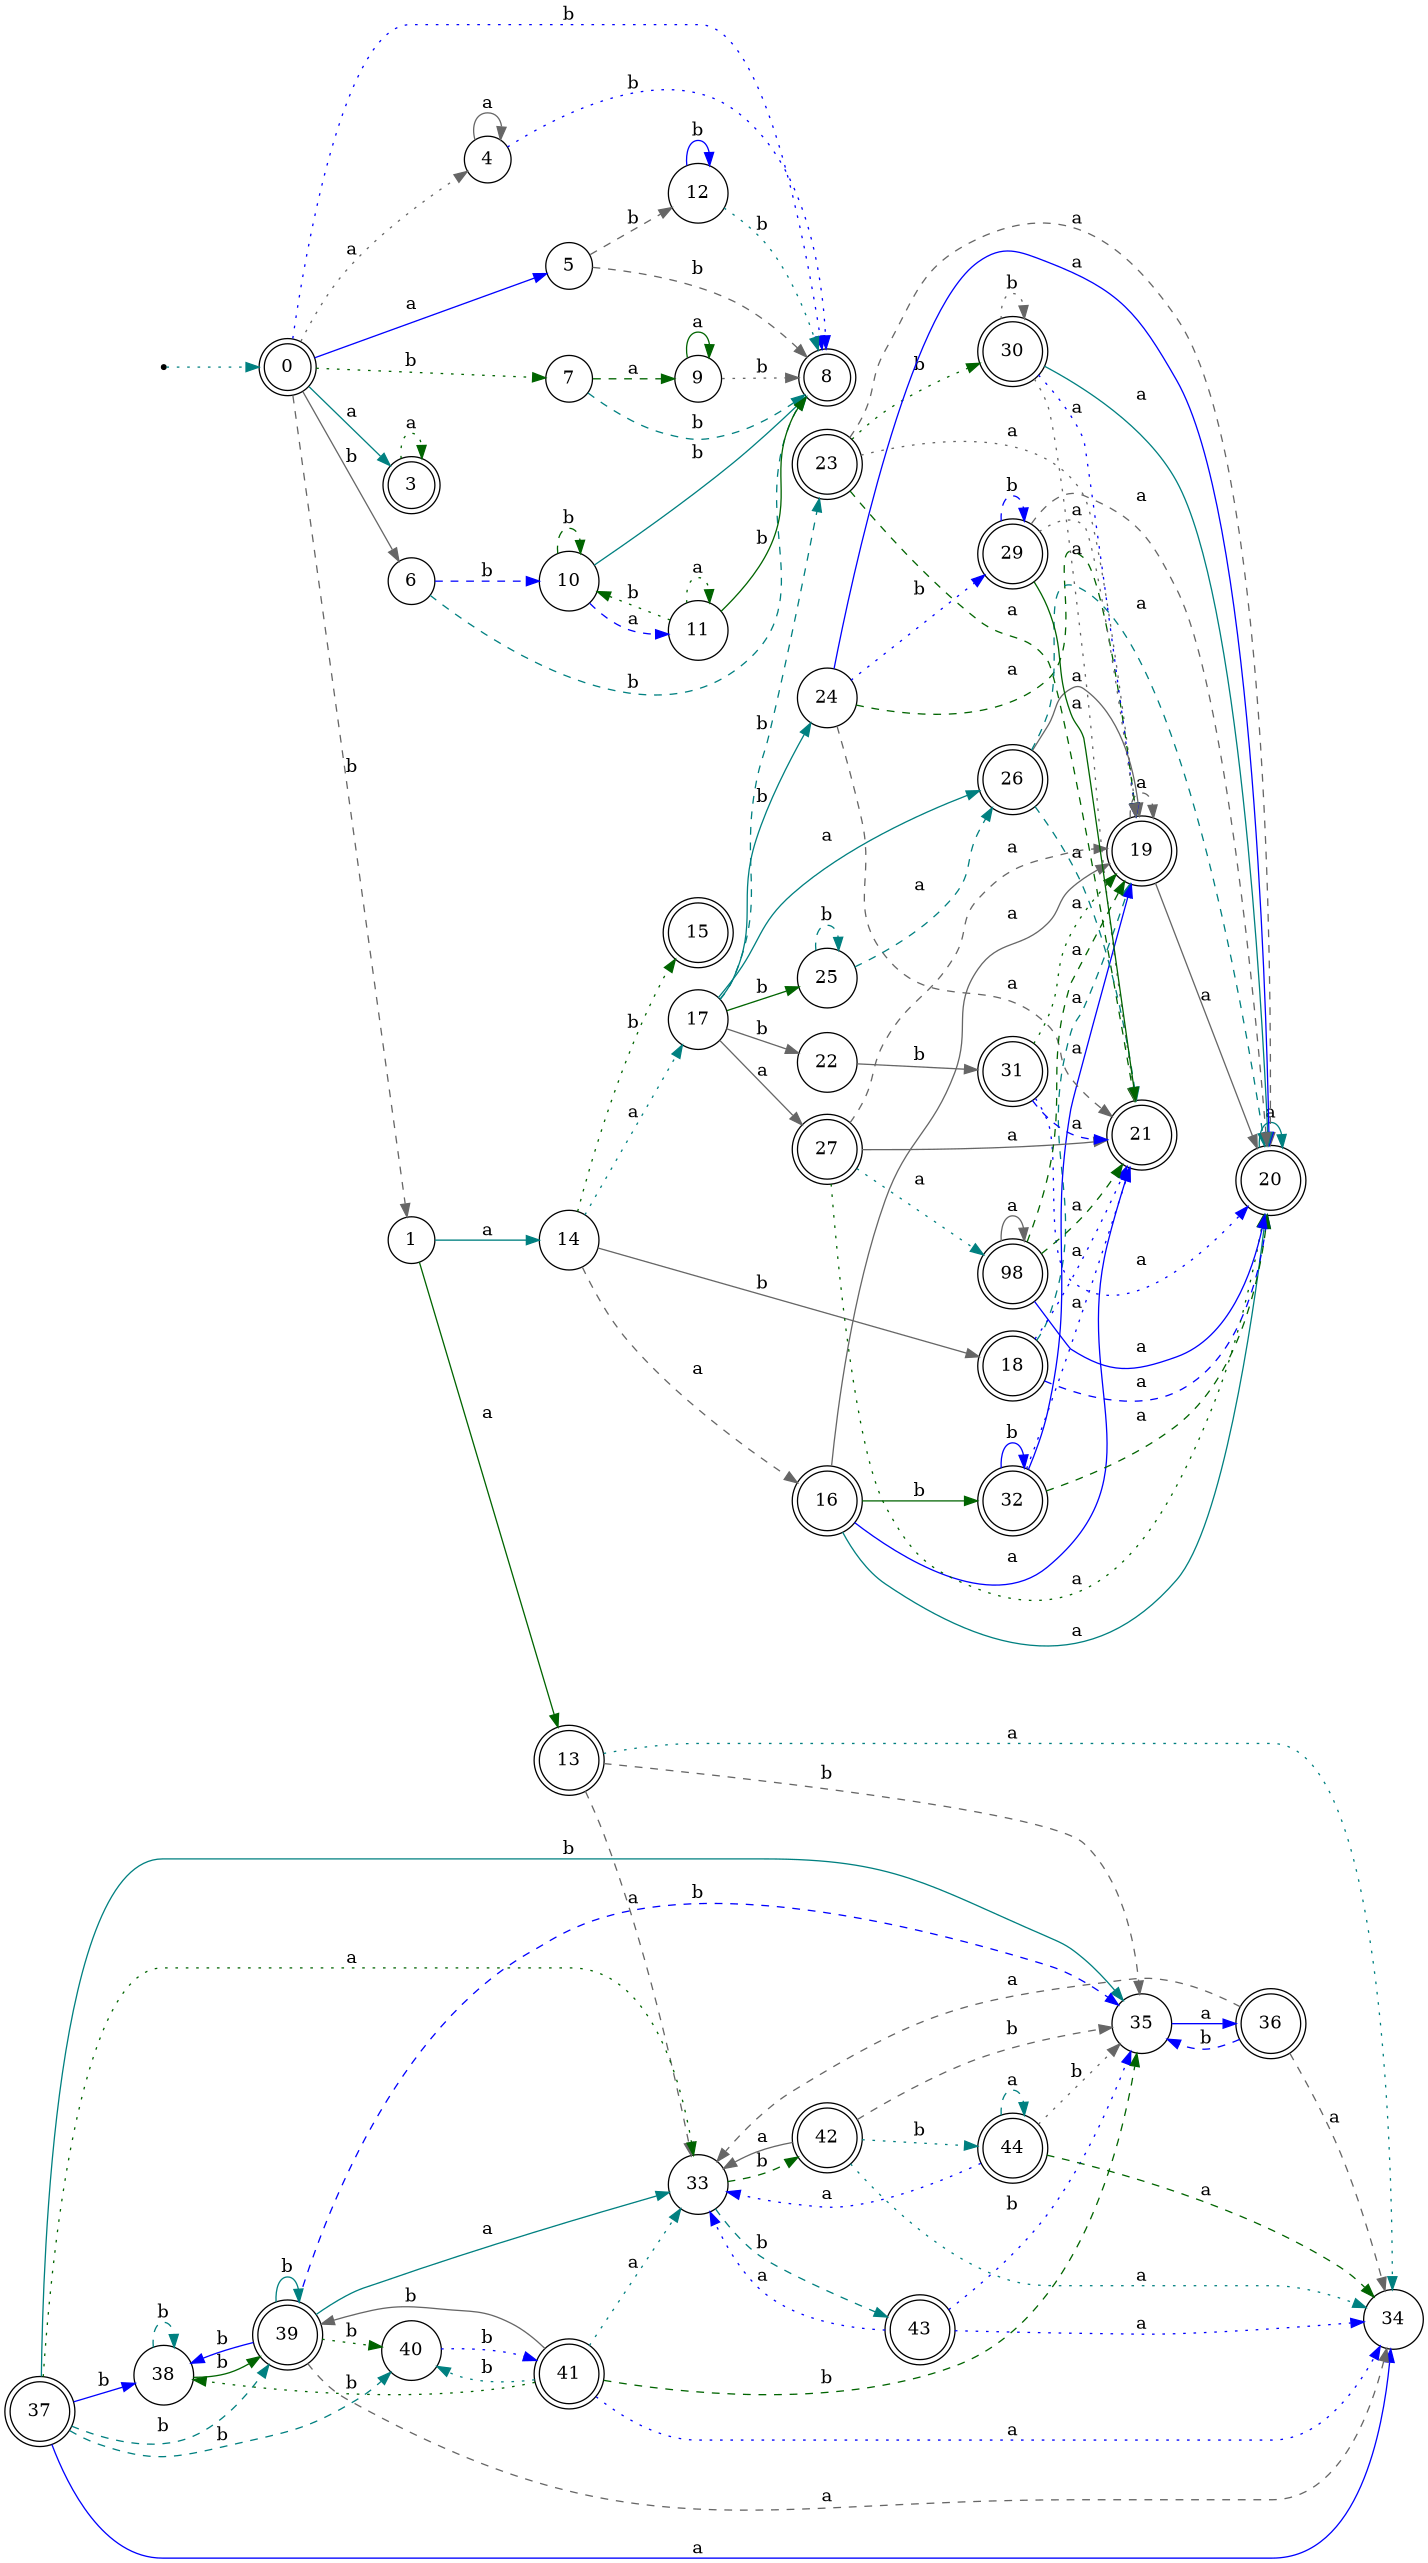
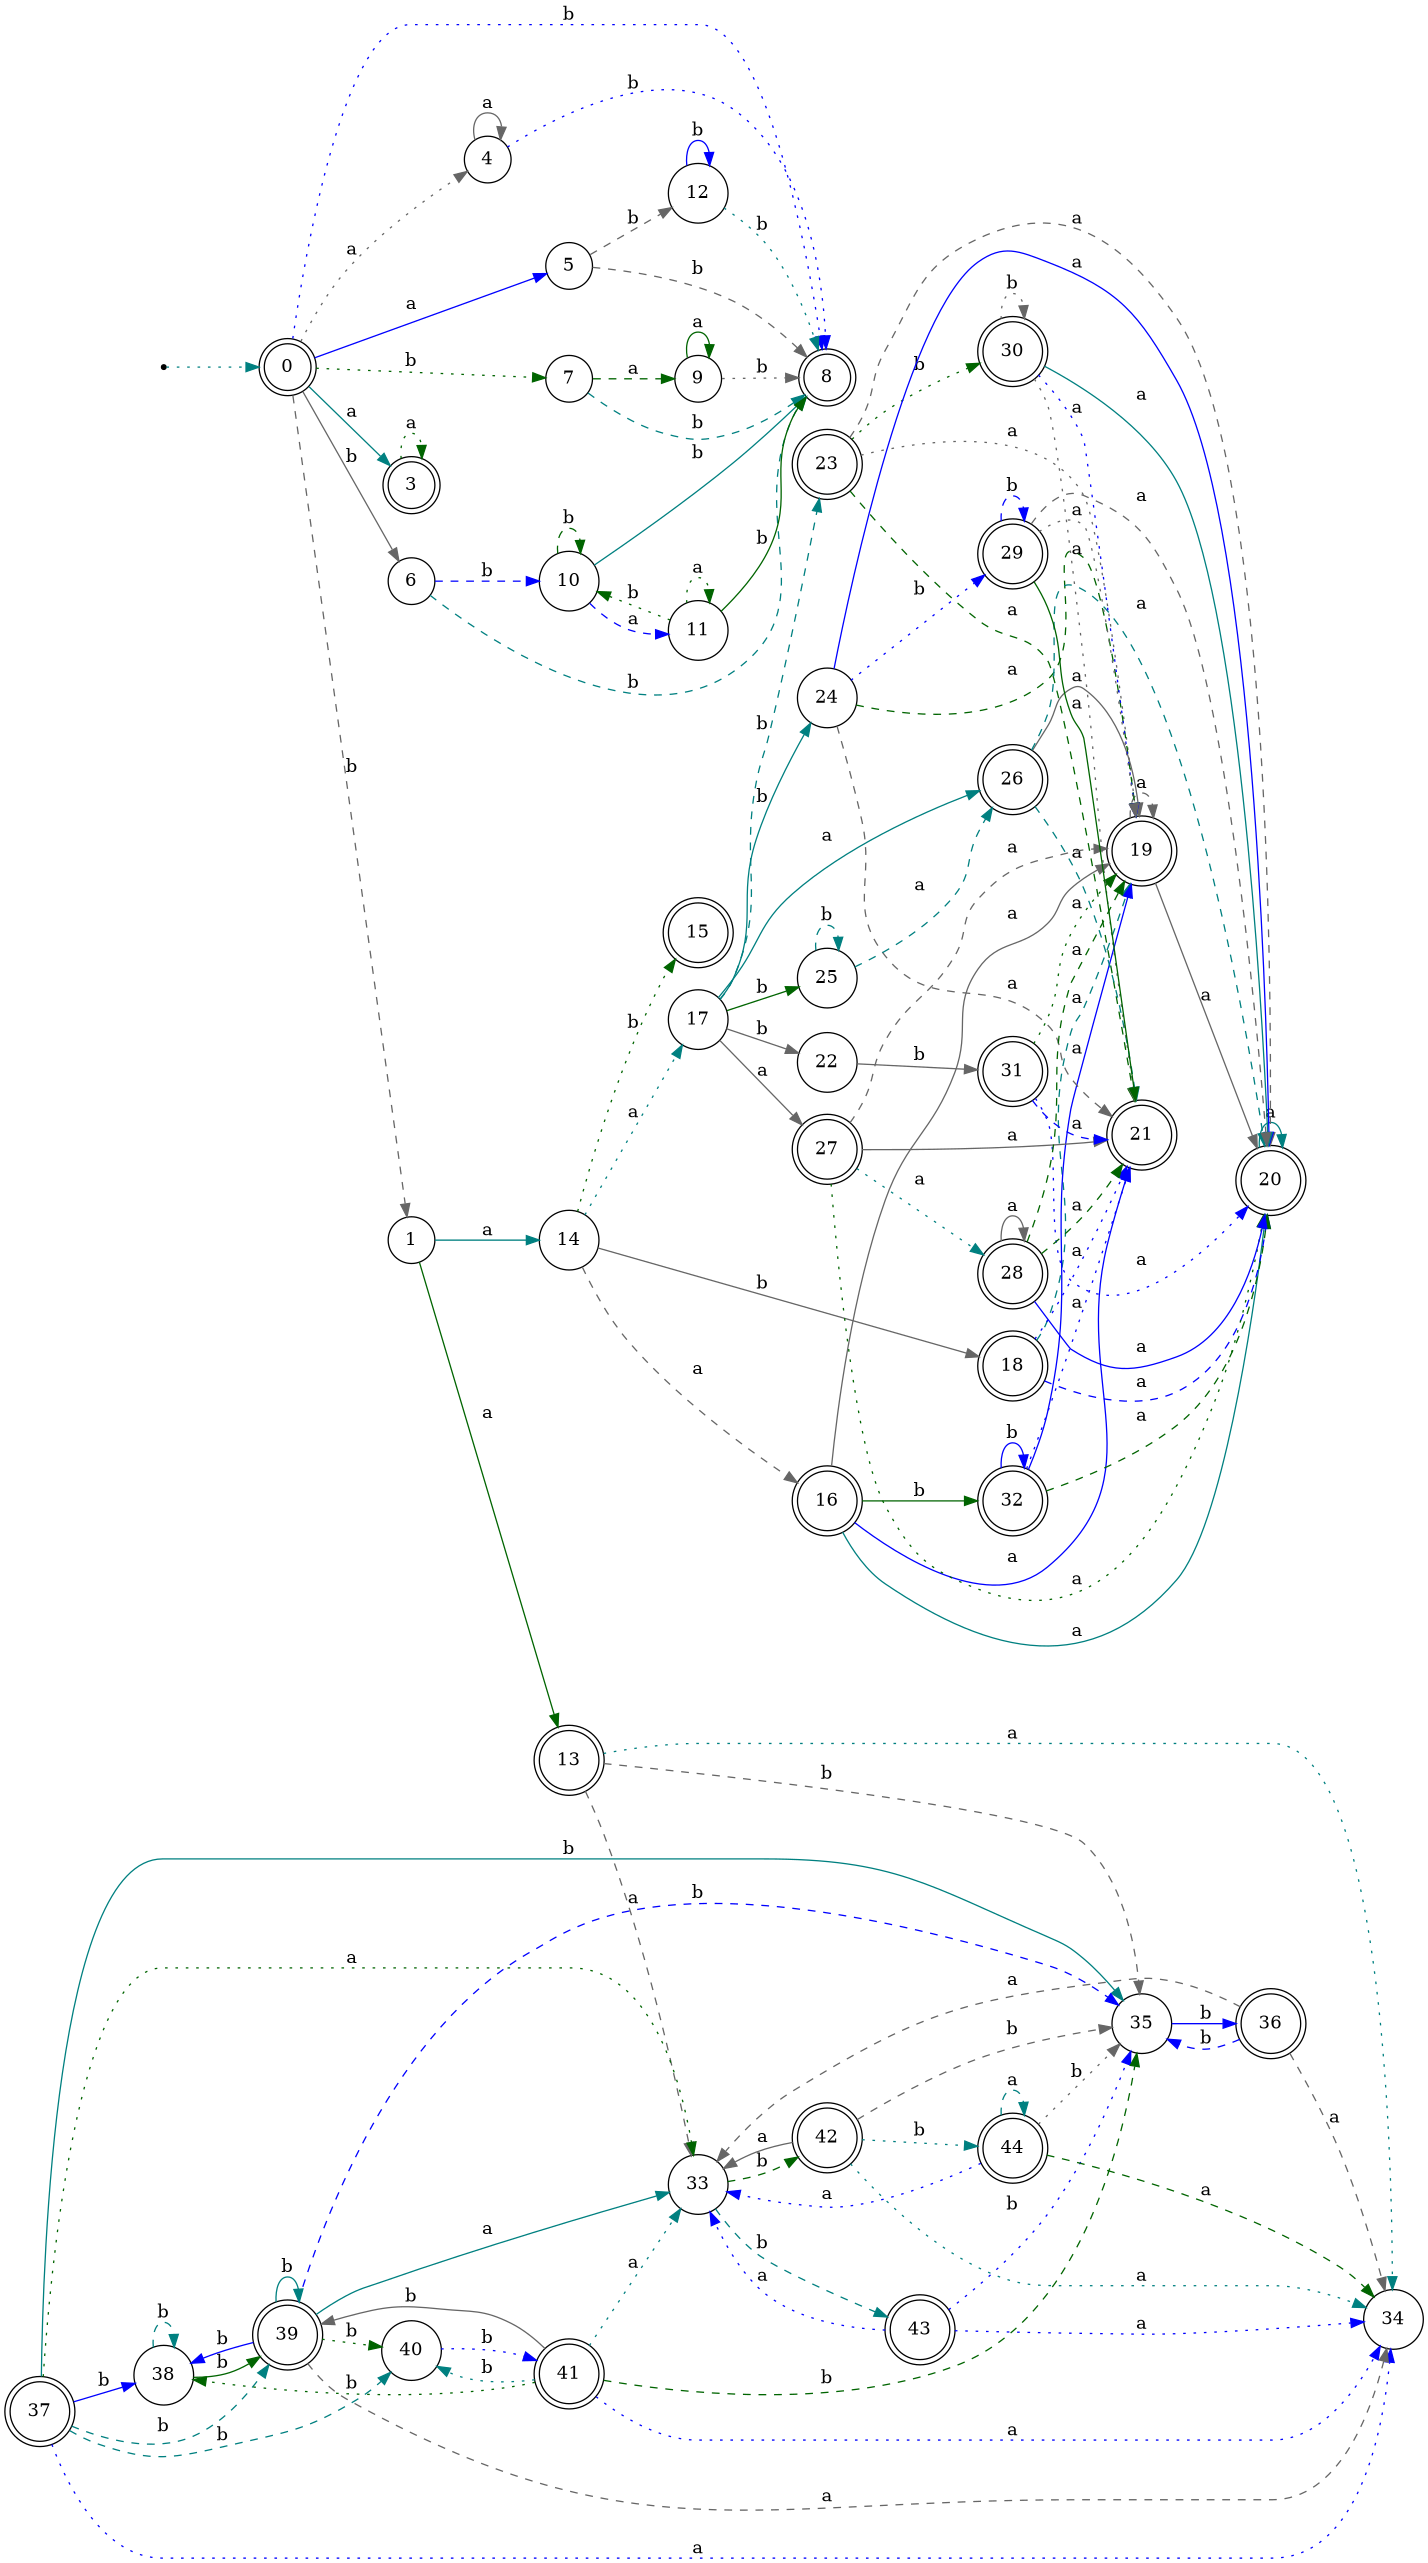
(1013, 1274) -> (1013, 1274)
(1206, 2014) -> (1206, 2014)
(757, 2558) -> (757, 2558)
